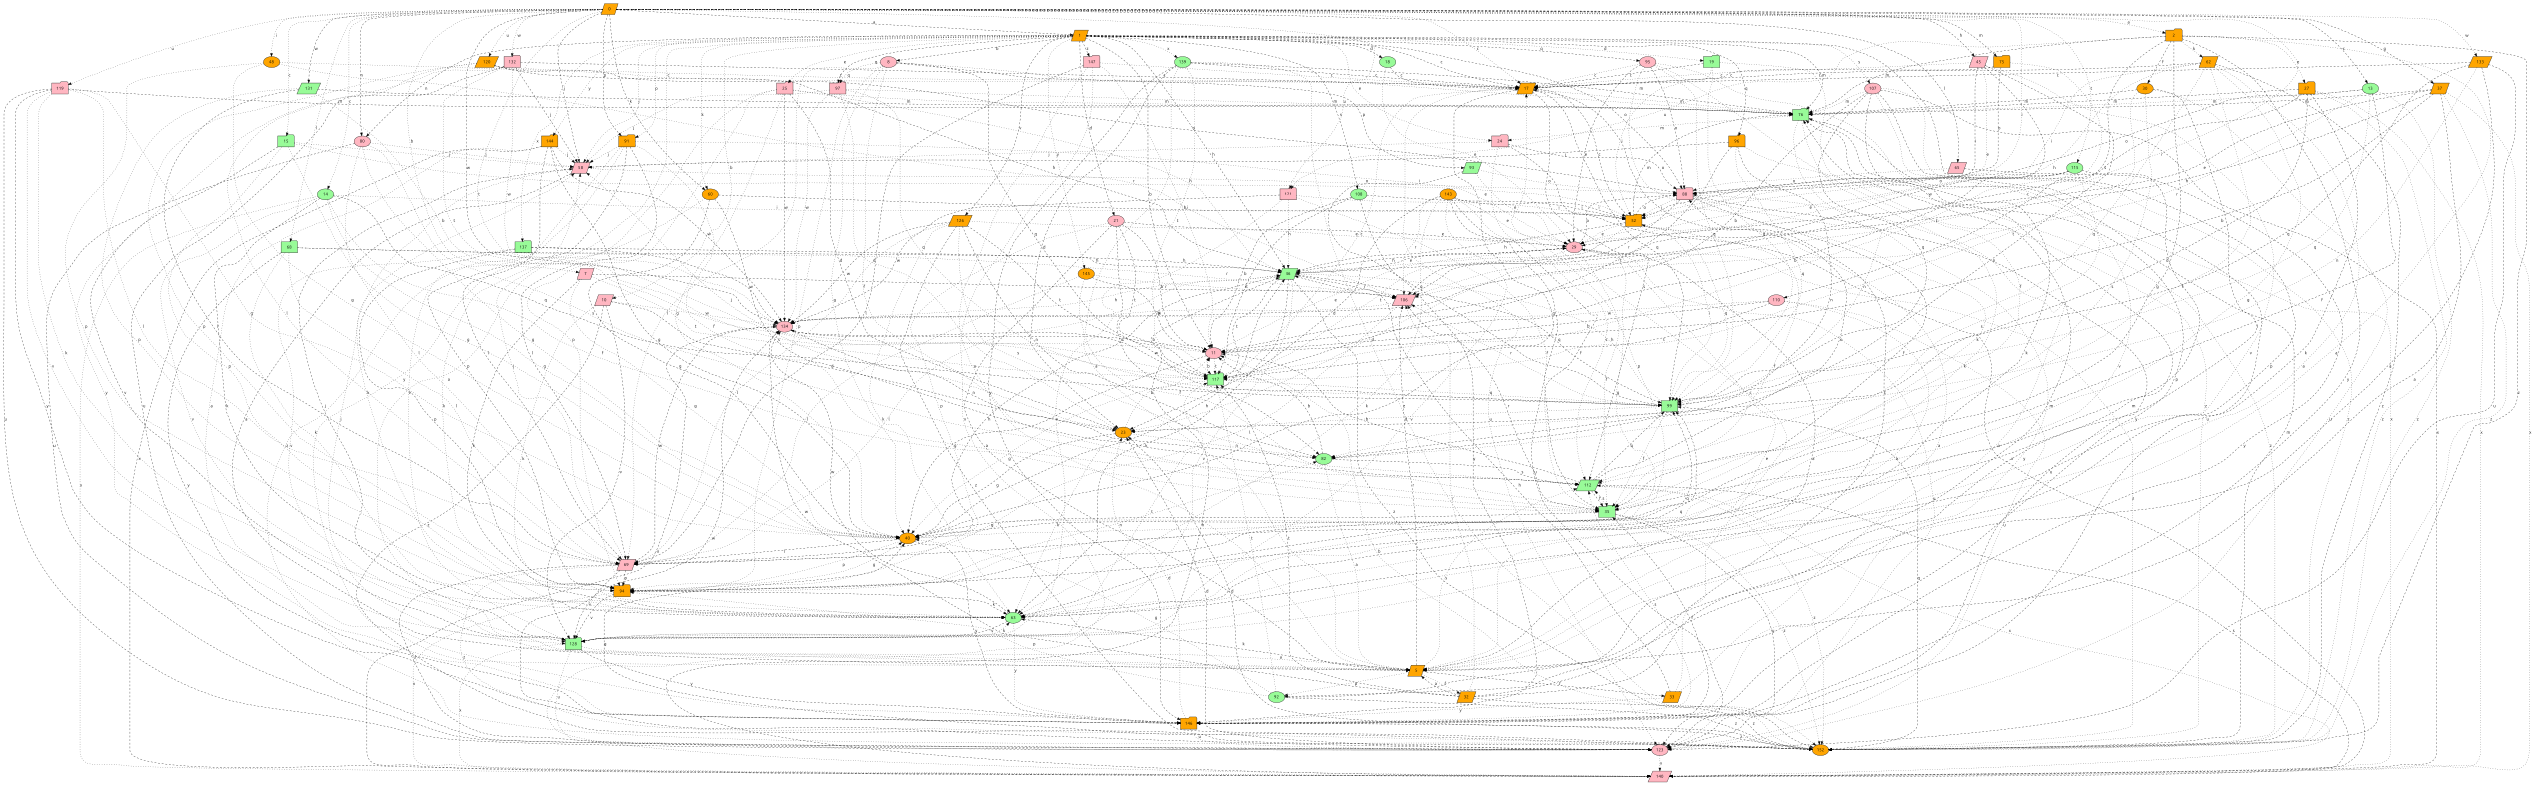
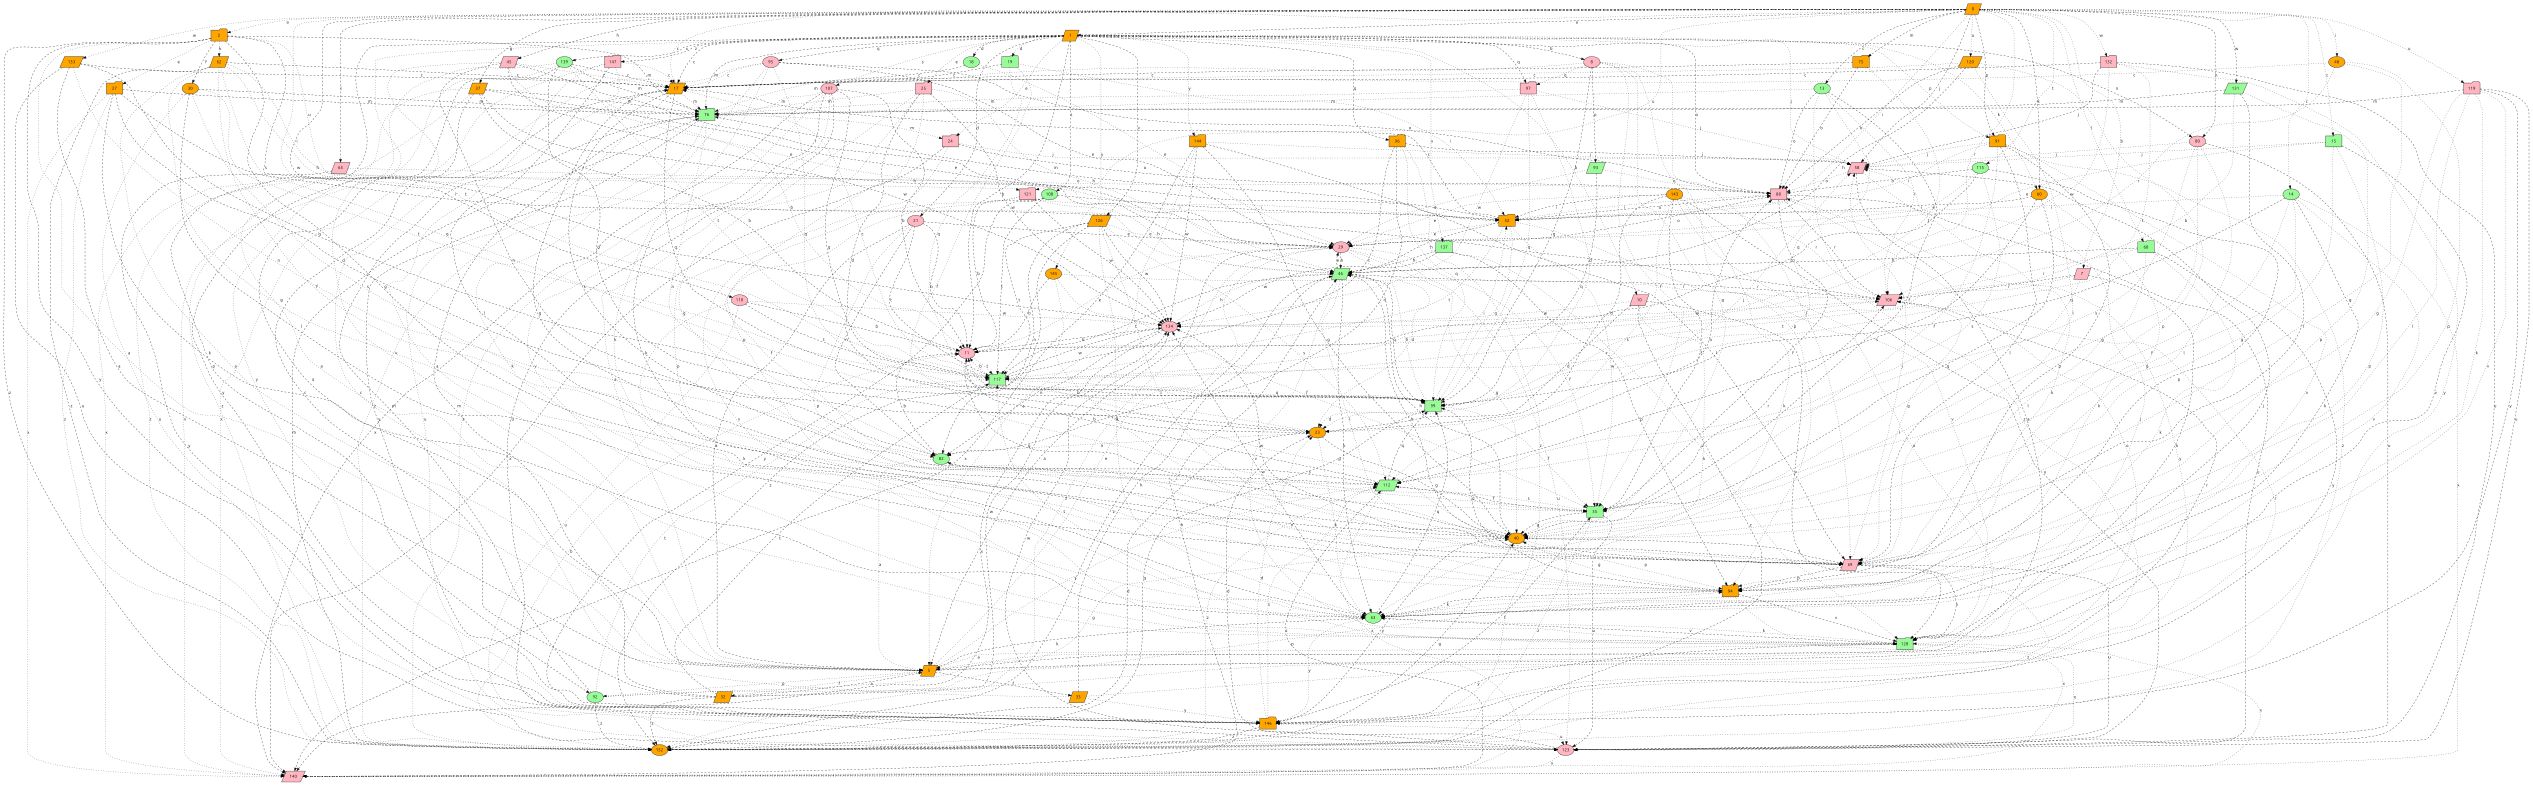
(1135, 41) -> (818, 38)
(1197, 135) -> none
(1775, 366) -> (1613, 366)
